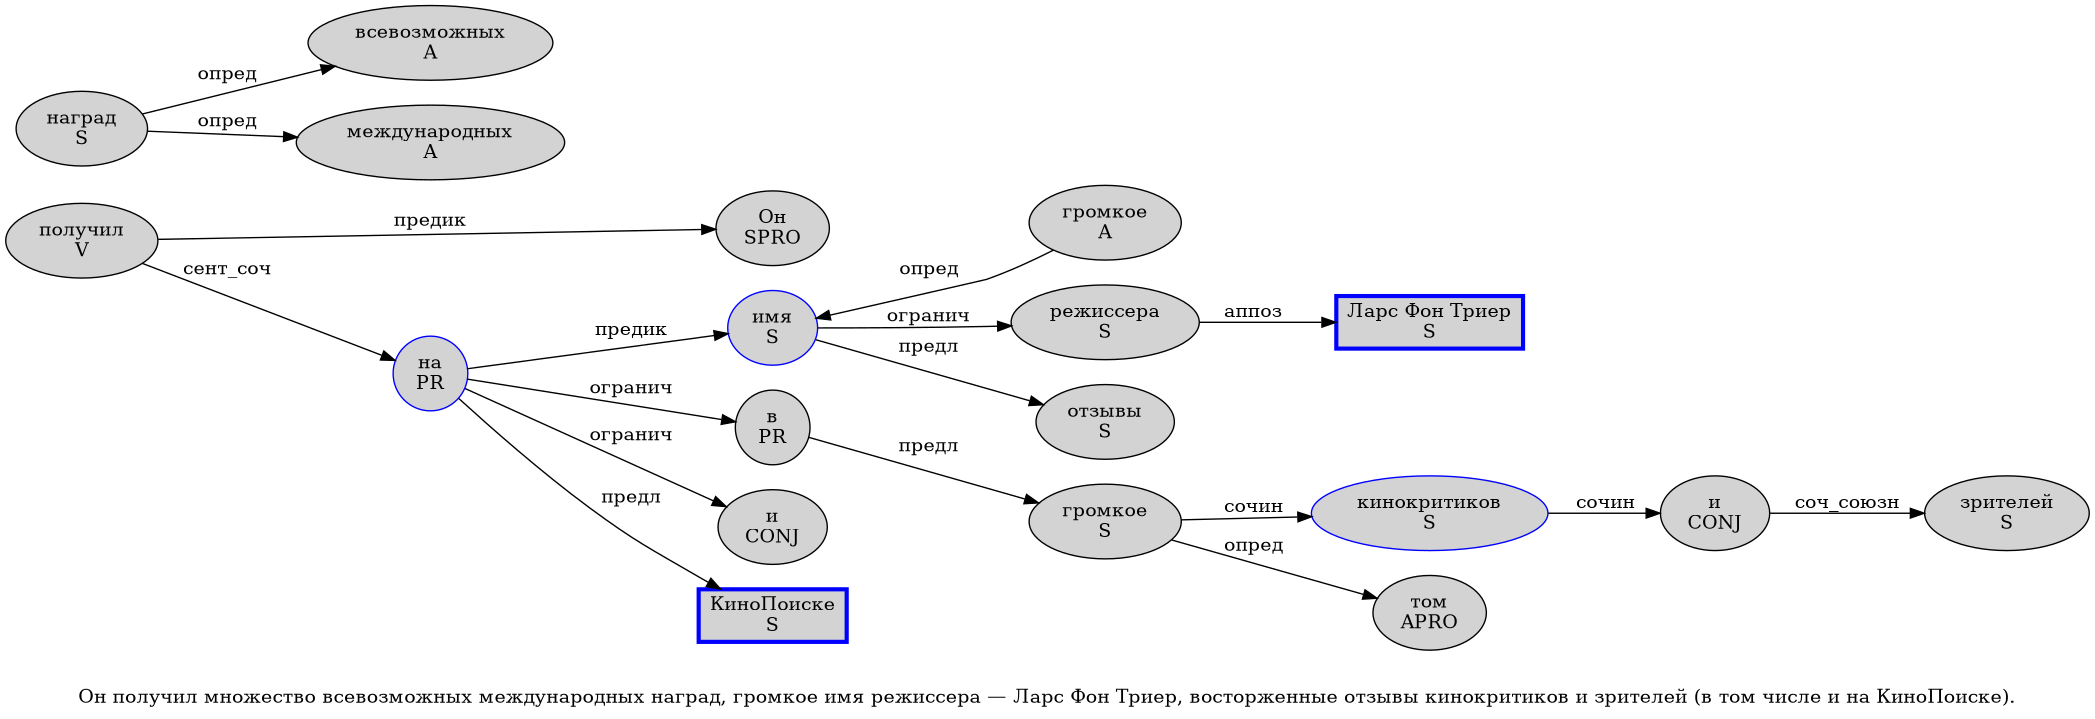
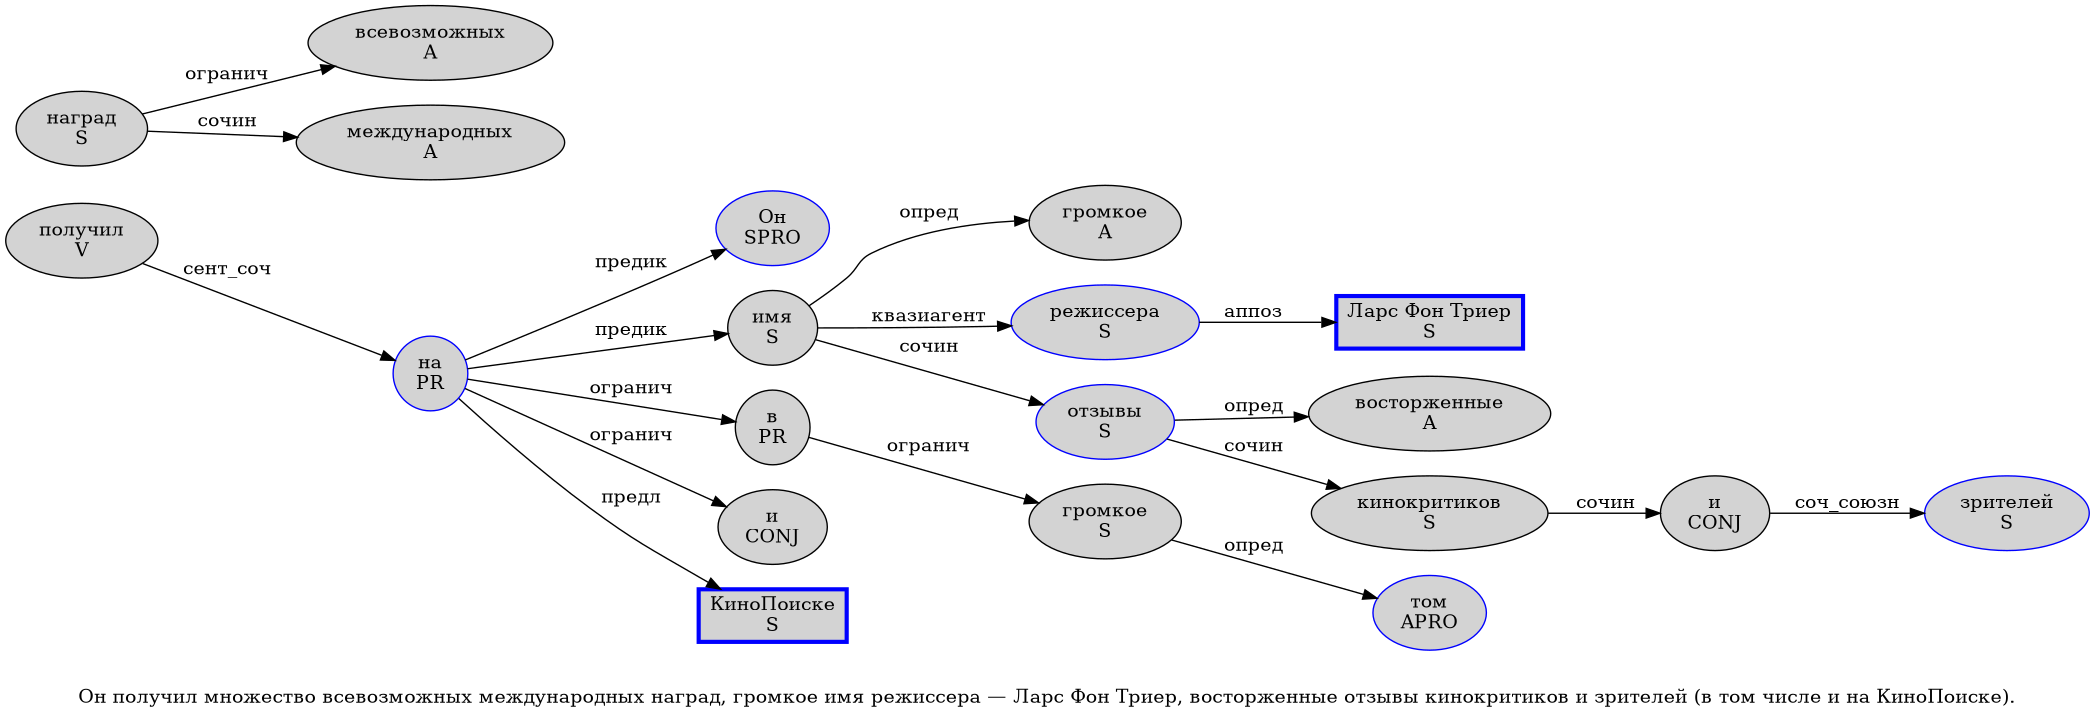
(227, 74) -> (227, 74)
(227, 121) -> (227, 121)
(773, 228) -> (773, 228)
(430, 234) -> (590, 308)
(944, 289) -> (902, 241)
(929, 316) -> (929, 316)
(1105, 322) -> (1105, 322)
(773, 328) -> (773, 328)
(929, 347) -> (929, 347)
none -> (1430, 414)
(1105, 422) -> (1105, 422)
(929, 446) -> (929, 446)
(1430, 513) -> (1430, 513)
(2007, 513) -> (2007, 513)
(1239, 518) -> (1247, 462)
(1430, 613) -> (1430, 613)
